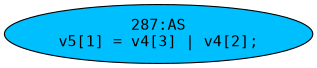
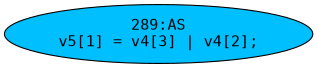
(159, 34) -> (159, 34)
